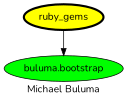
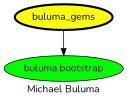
(64, 17) -> (64, 17)
